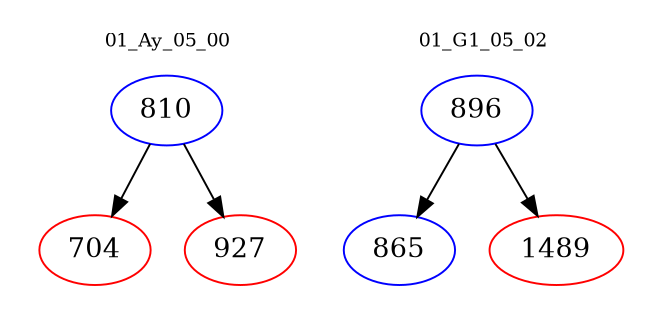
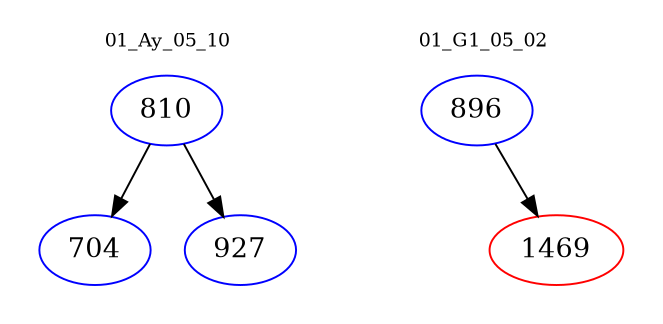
(168, 42) -> (168, 42)
(95, 250) -> (95, 250)
(240, 250) -> (240, 250)
(399, 250) -> none
(556, 250) -> (556, 250)
